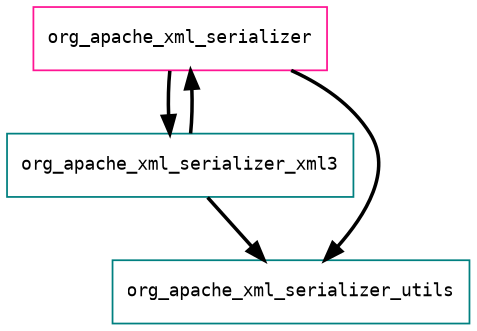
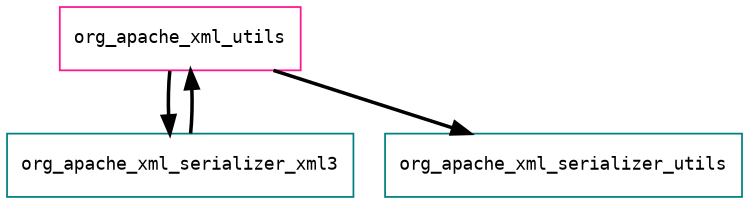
(180, 39) -> (180, 39)
(230, 222) -> none
